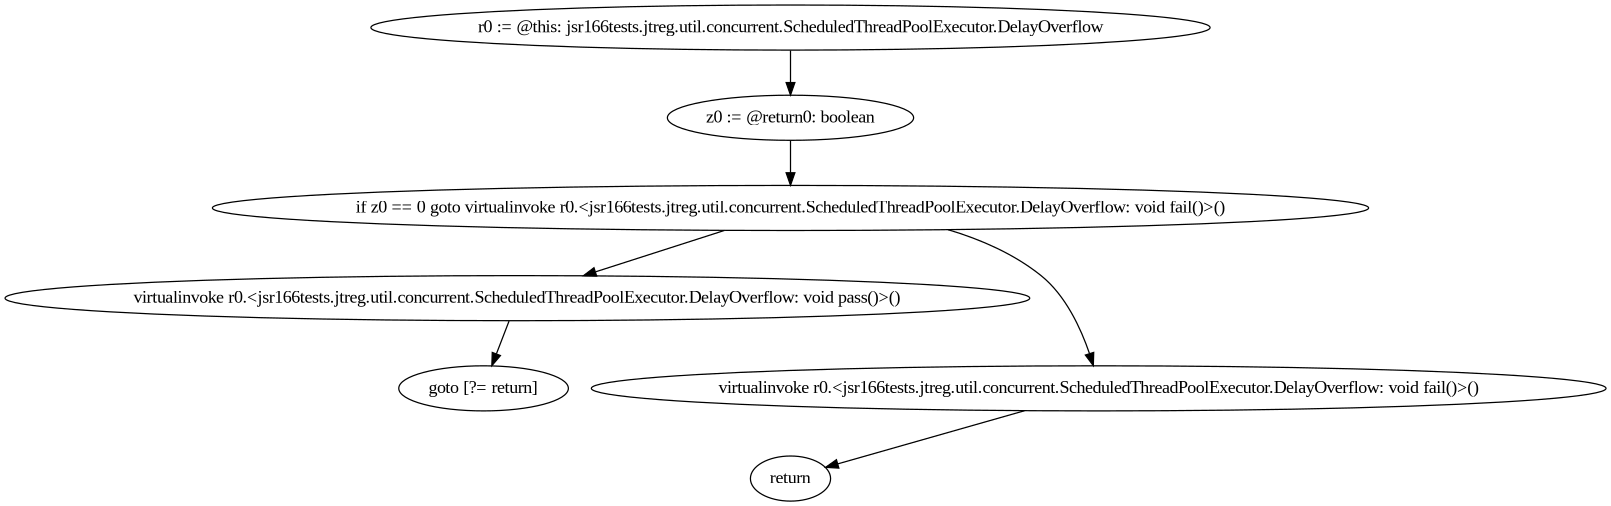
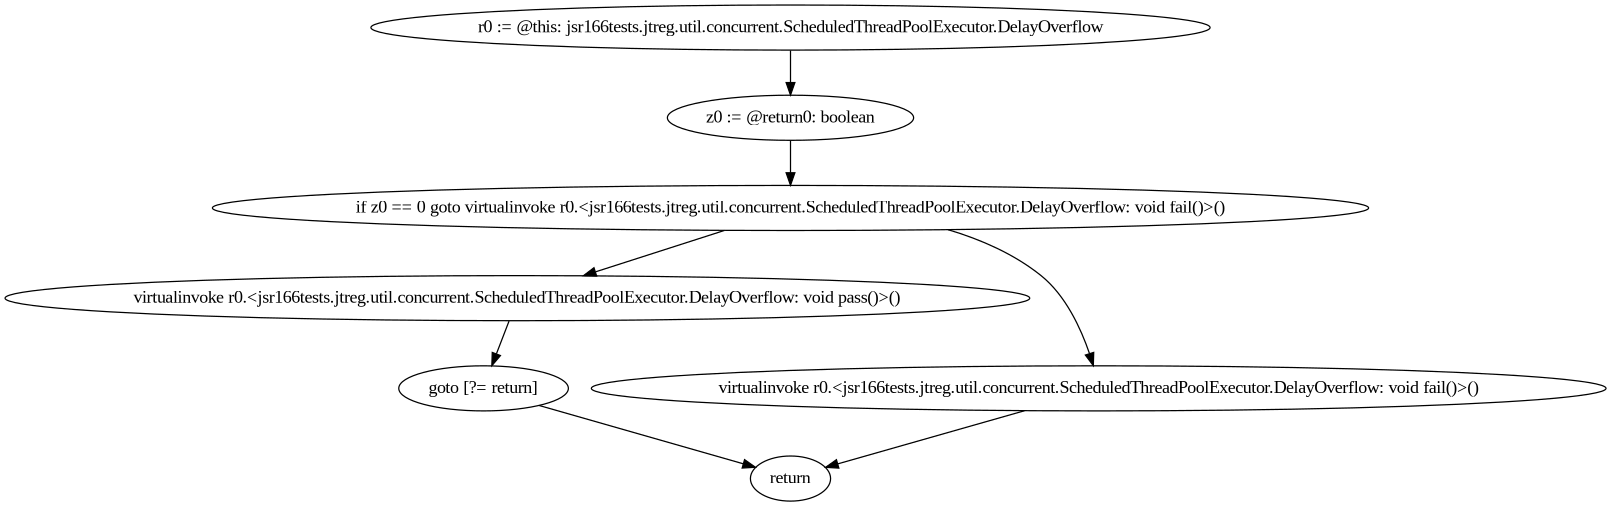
none -> (641, 435)
